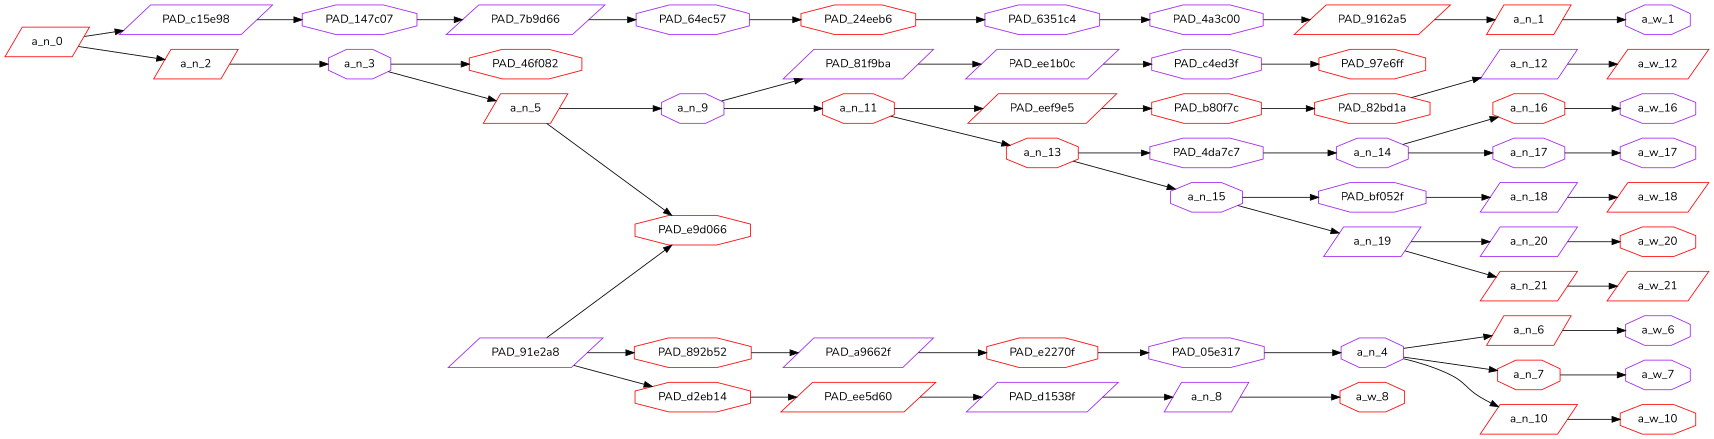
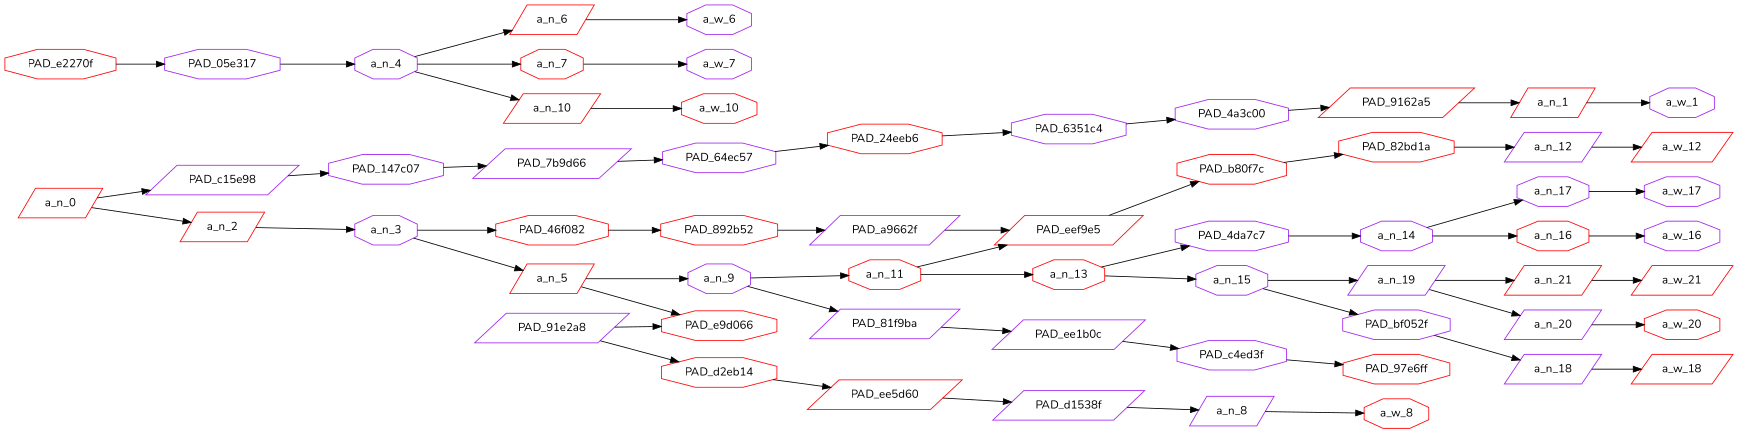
(607, 353) -> (630, 230)
(948, 353) -> (973, 230)
